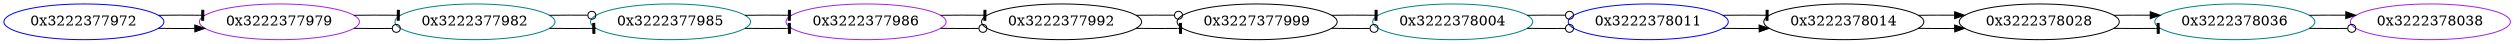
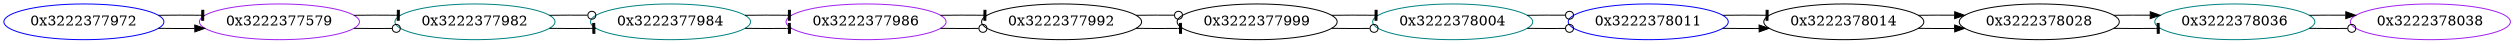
(279, 22) -> (279, 22)
(671, 22) -> (671, 22)
(1257, 22) -> (1257, 22)
